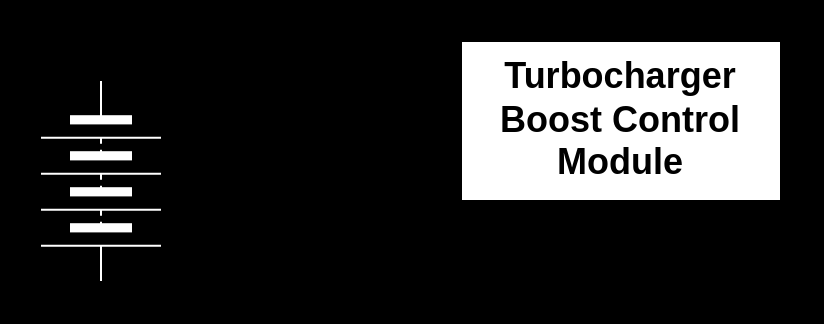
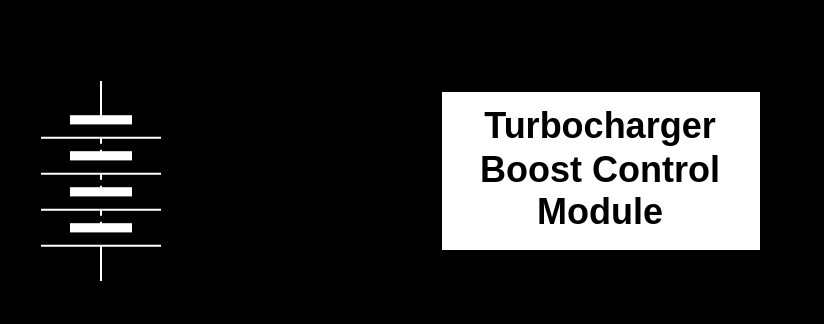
(621, 121) -> (601, 171)
